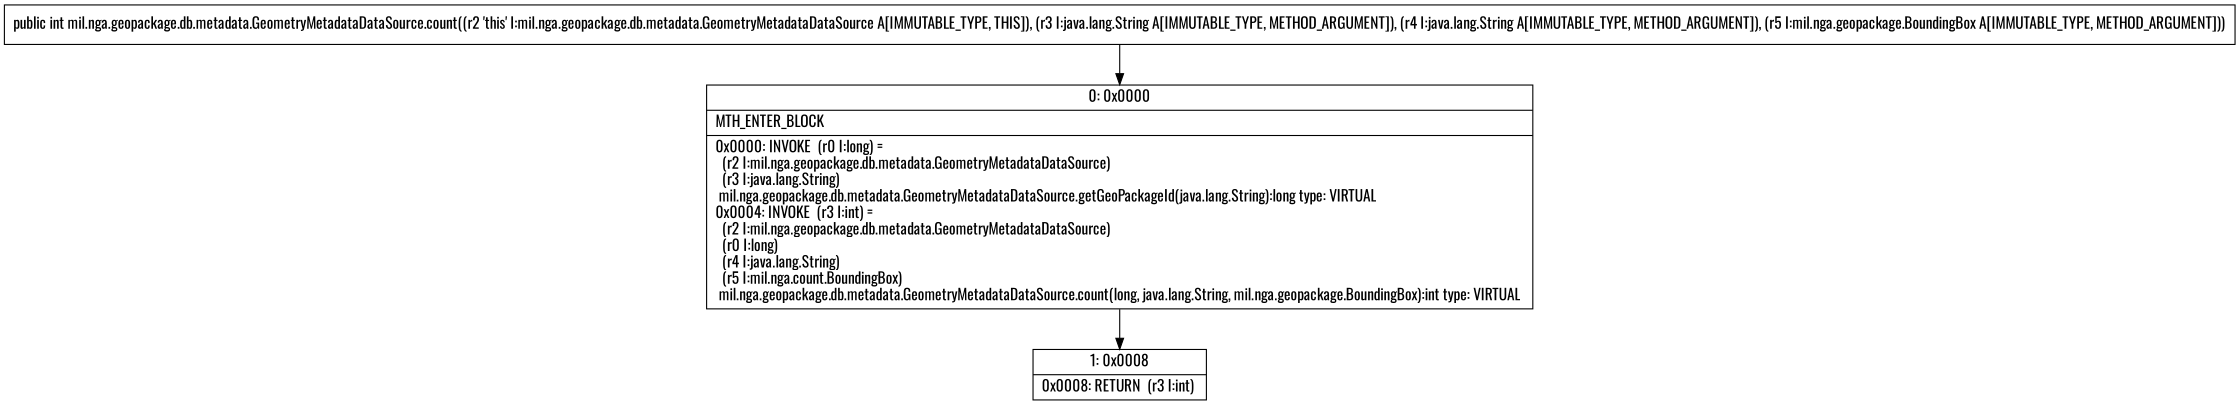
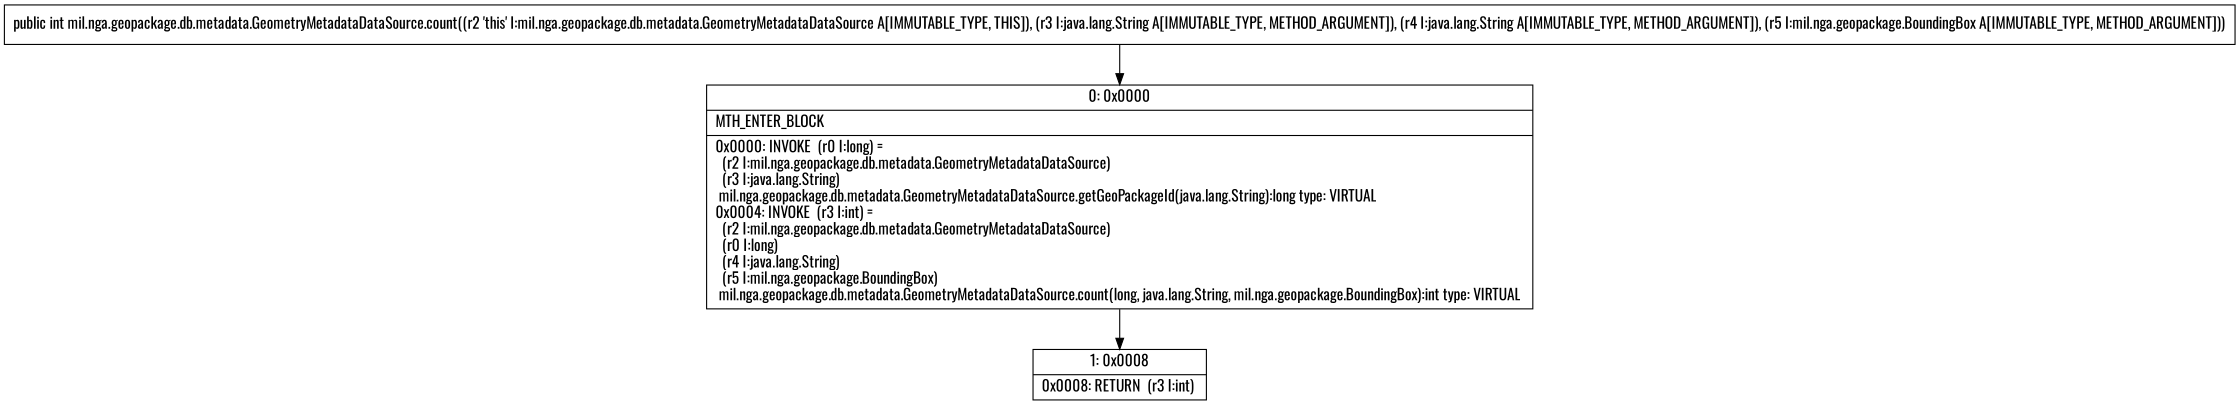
(809, 279) -> (827, 279)
